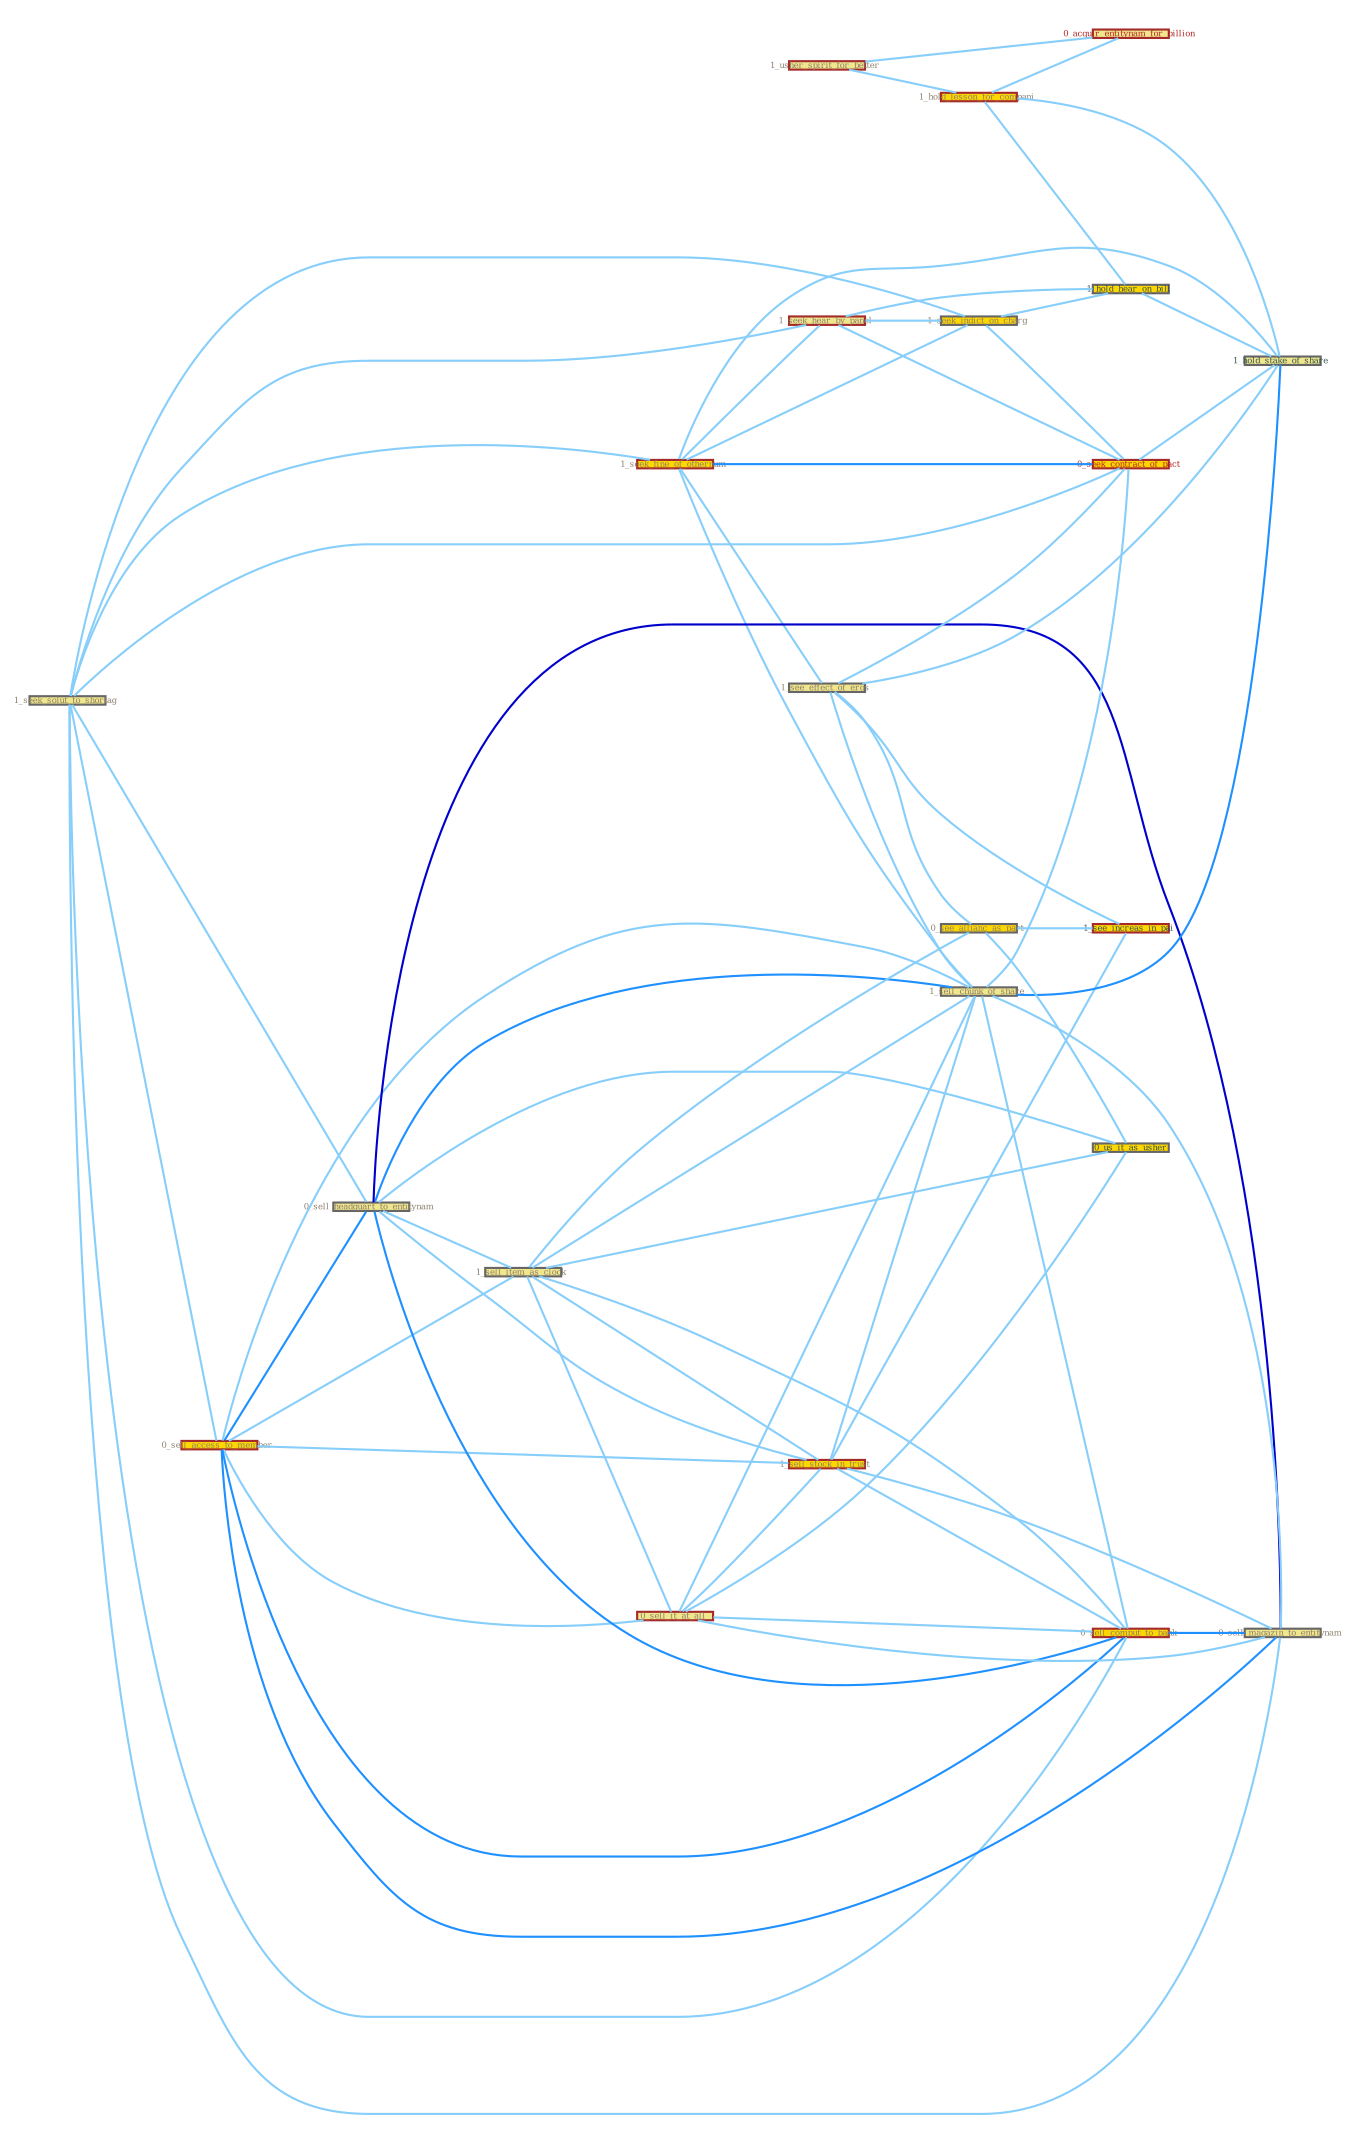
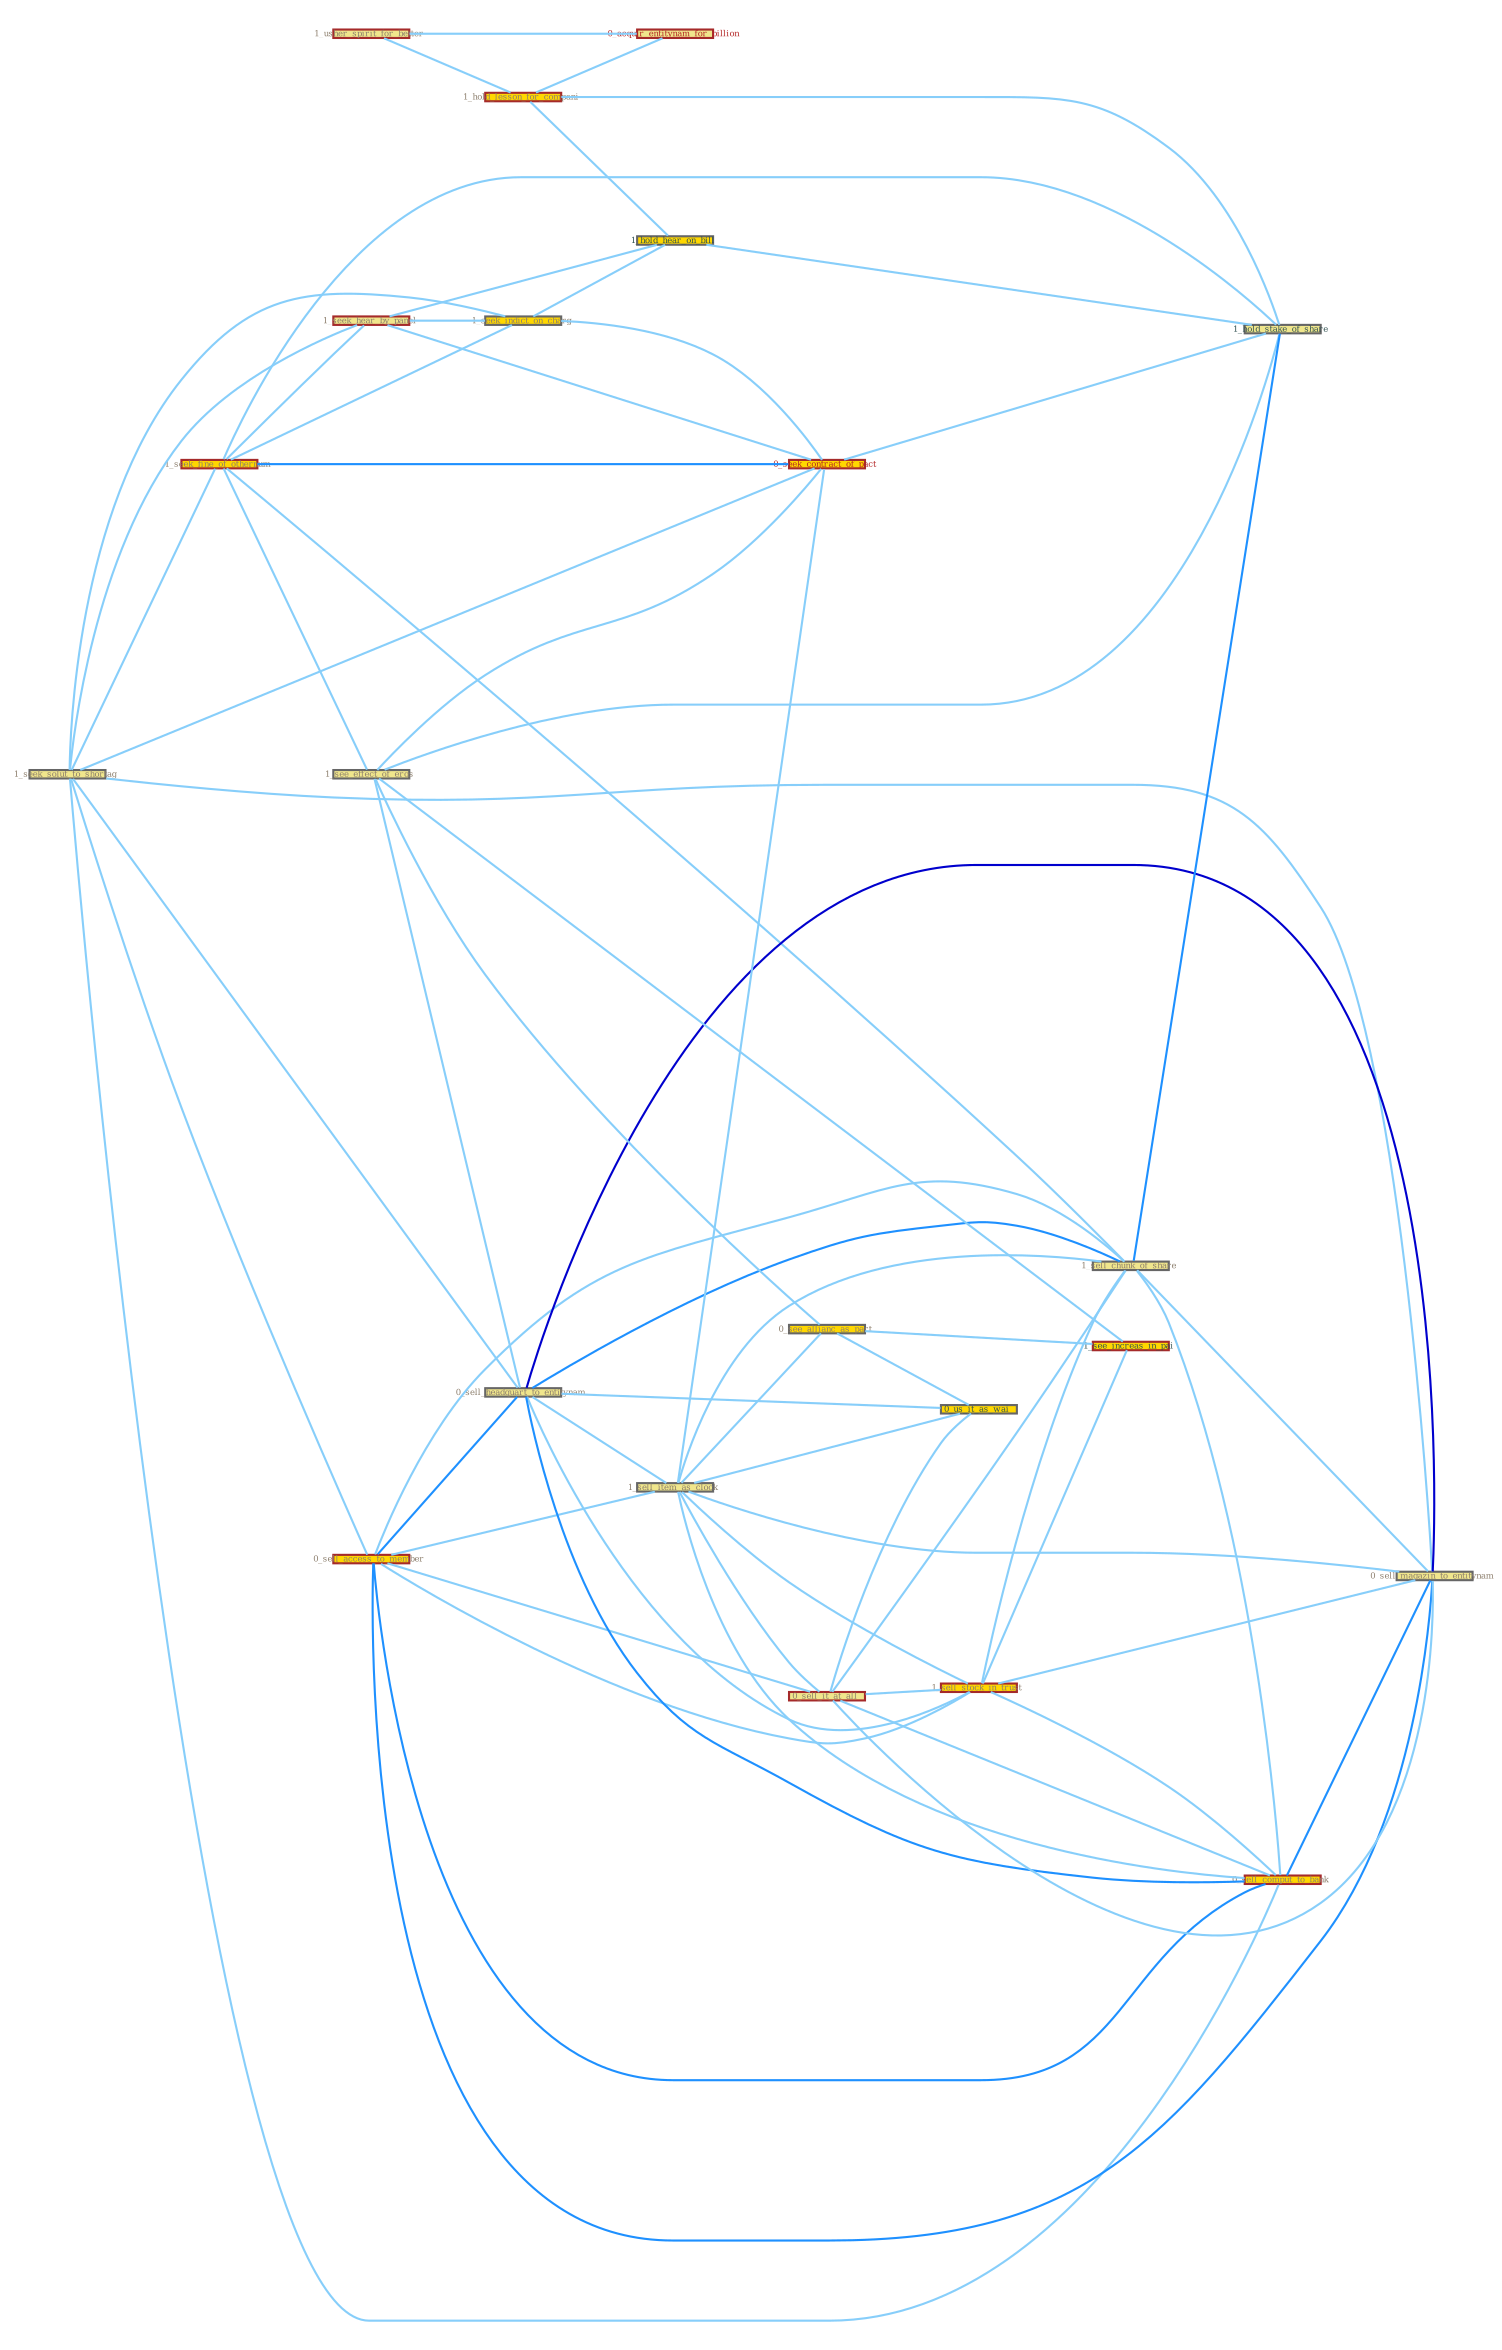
(1091, 739) -> (747, 1001)
(887, 847) -> (447, 1083)
(1131, 1148) -> (979, 1409)
none -> (1058, 1553)
